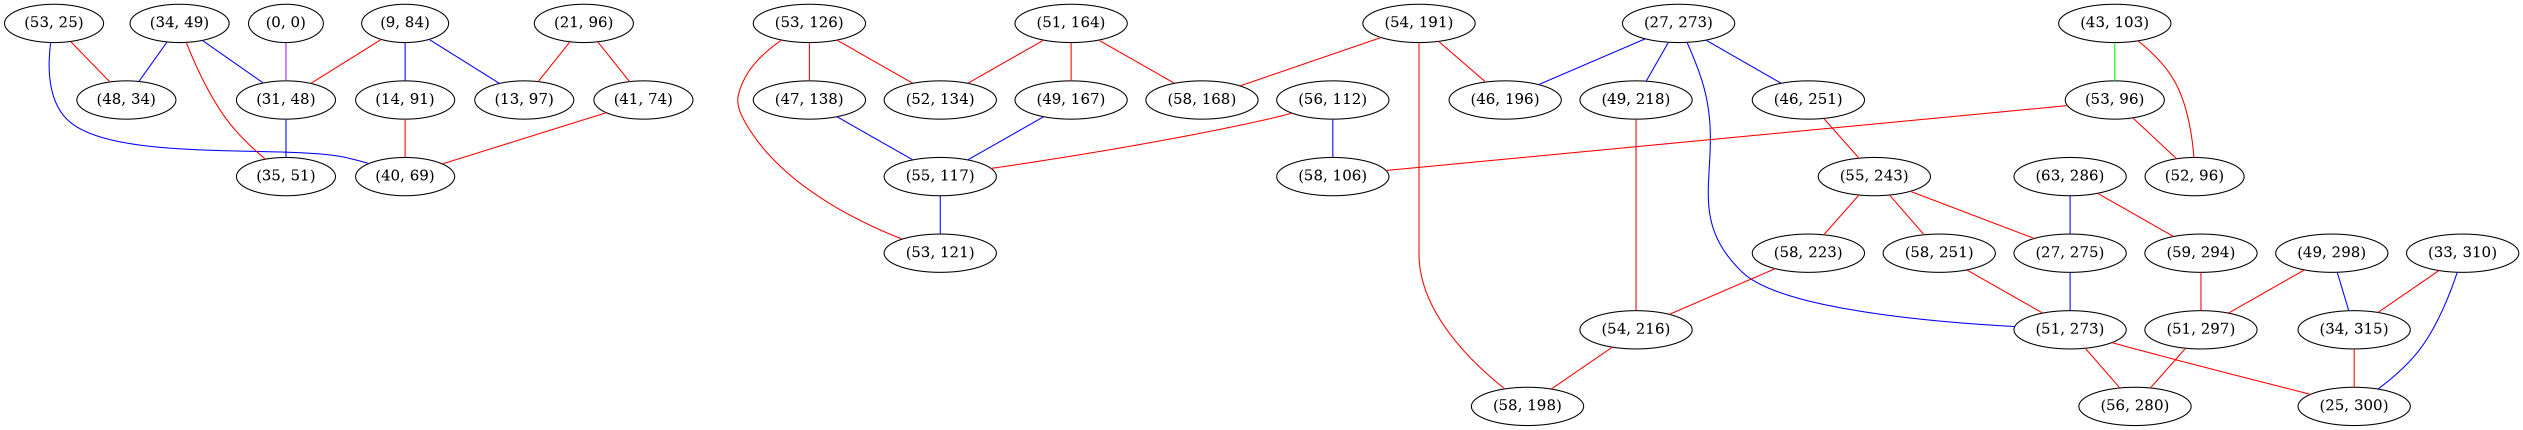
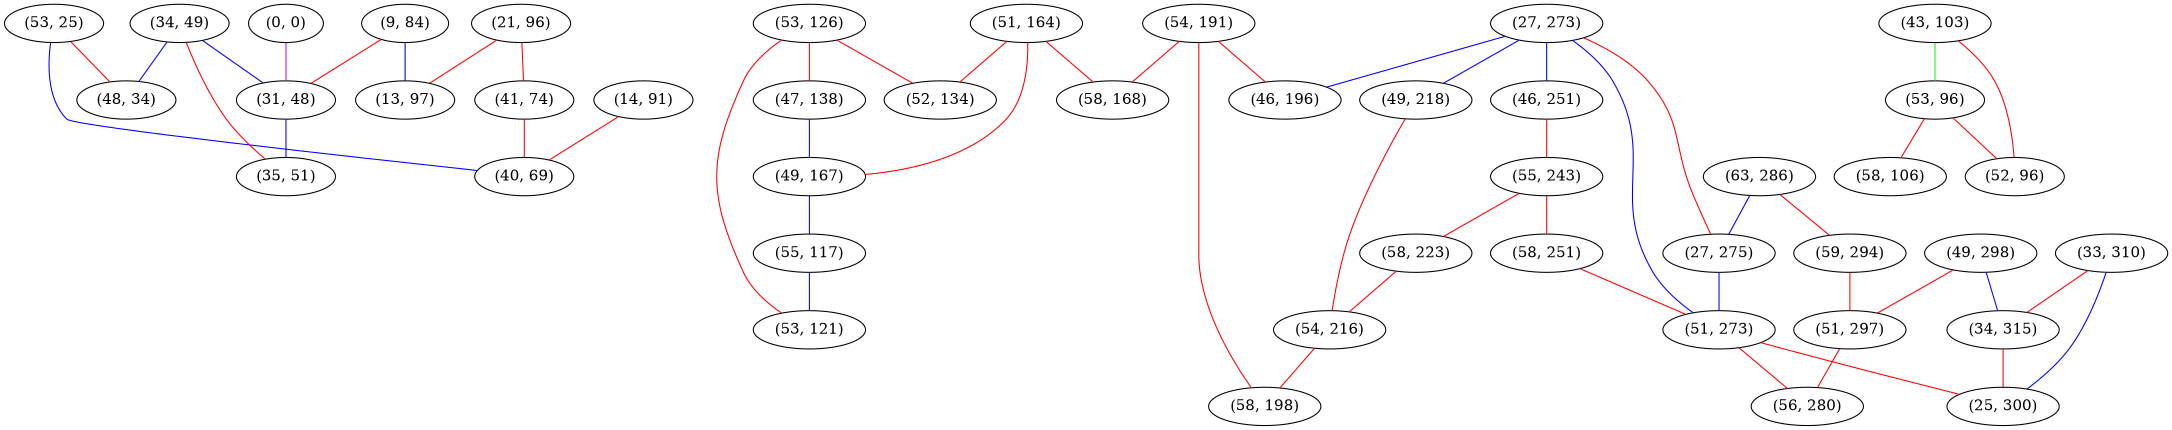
(405, 62) -> none
(1333, 100) -> none
(875, 138) -> (809, 138)
(1972, 215) -> (1671, 119)
